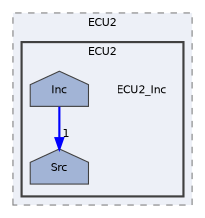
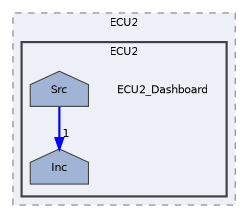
(141, 91) -> (163, 91)
(59, 122) -> (59, 122)
